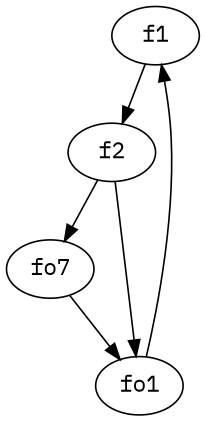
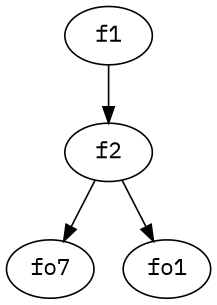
(169, 220) -> none
(90, 321) -> none
